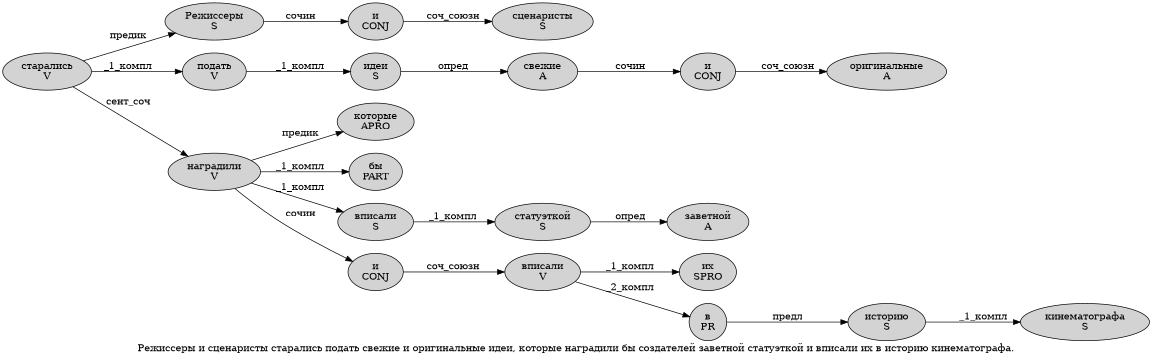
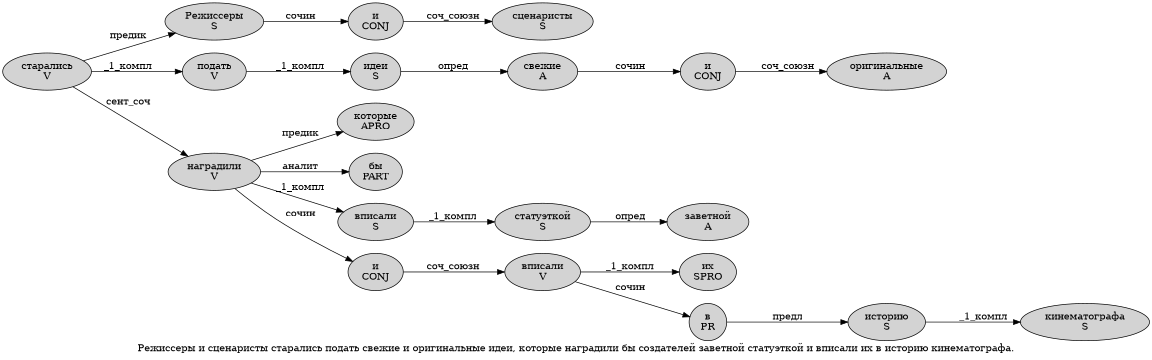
(300, 167) -> (300, 167)
(630, 288) -> (630, 288)
